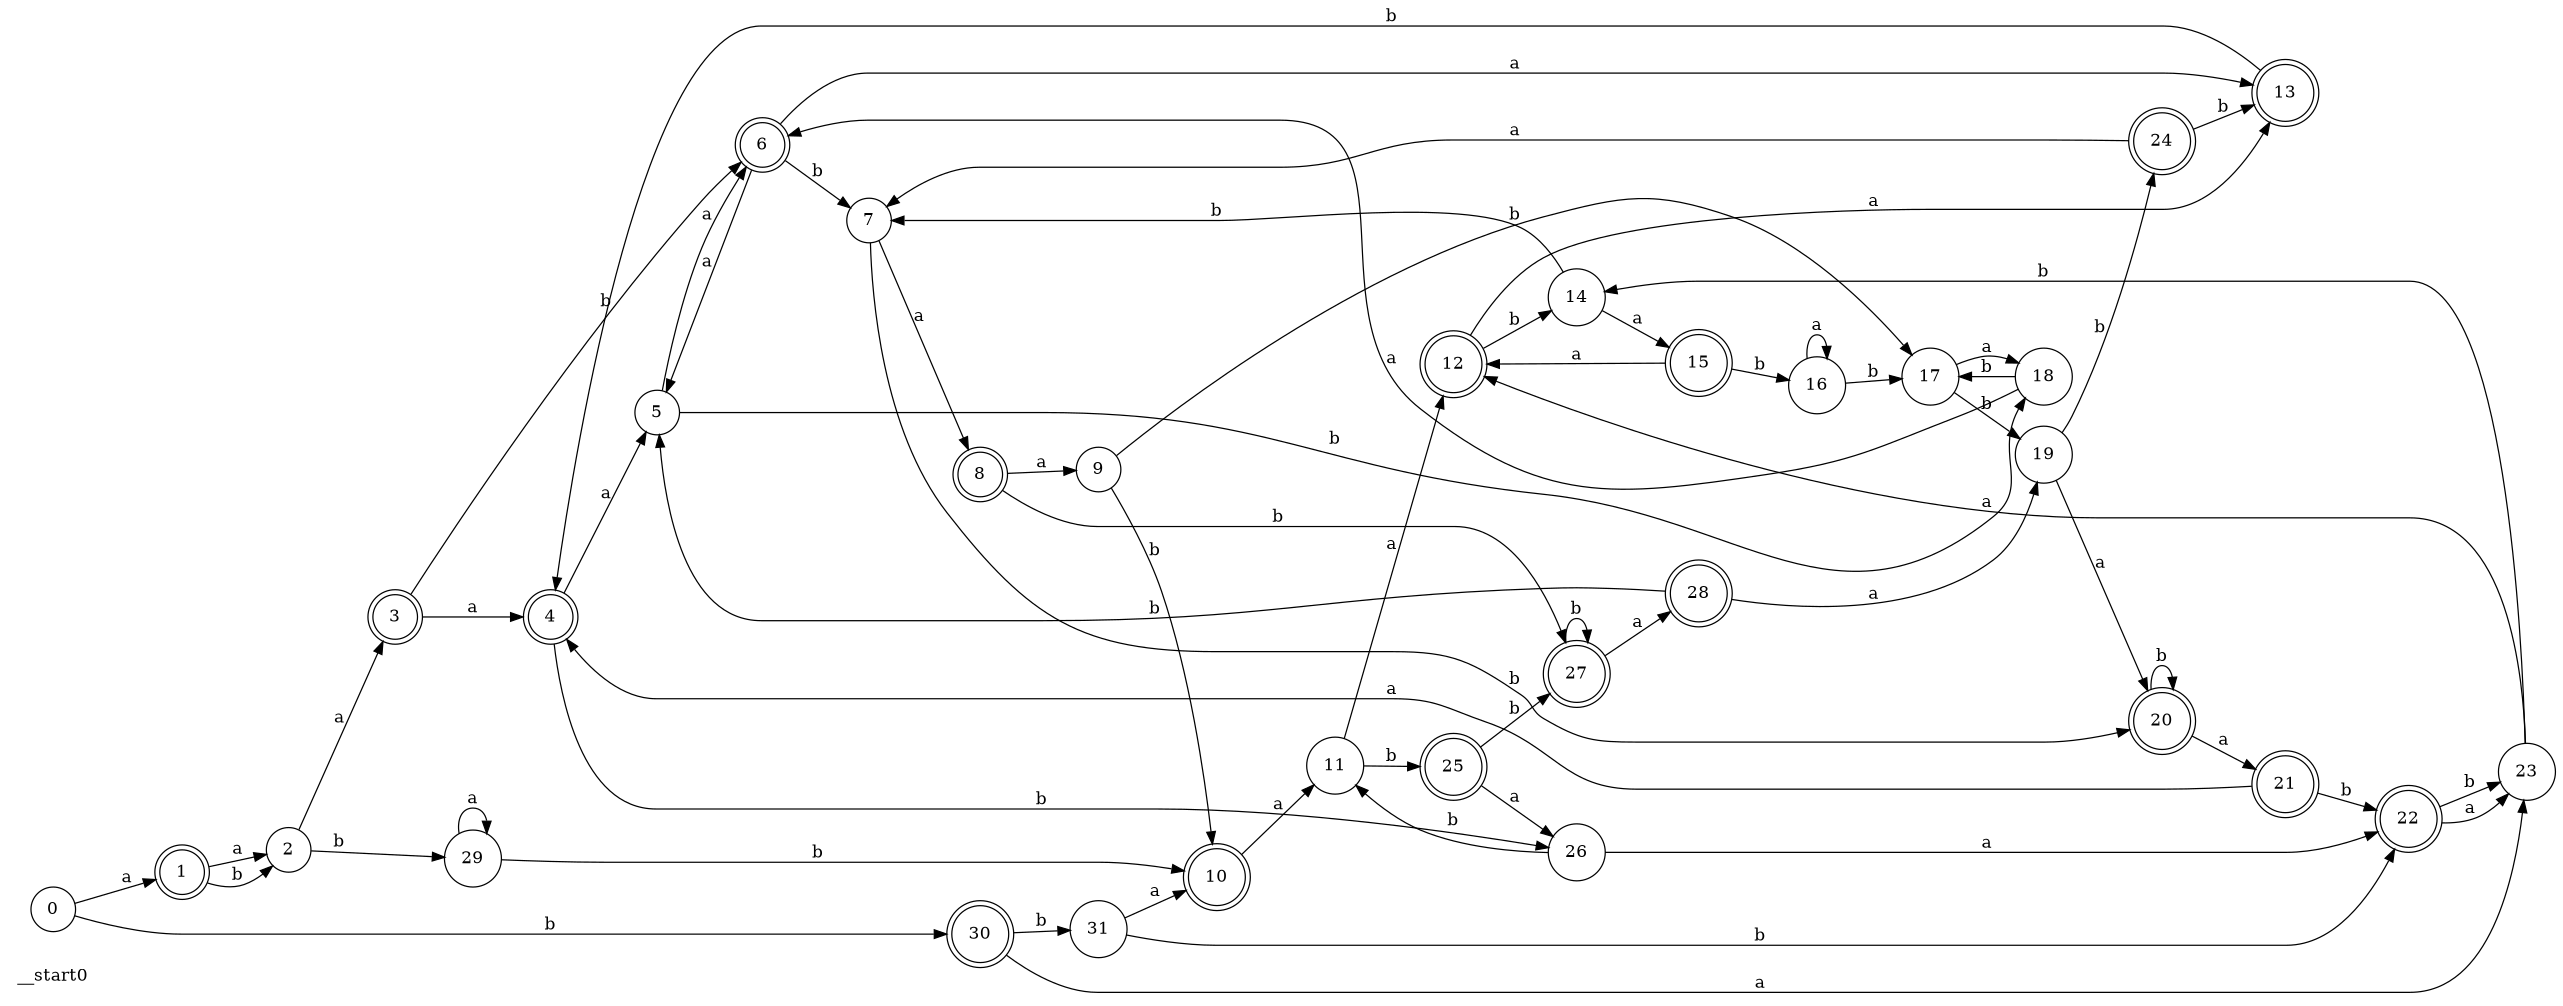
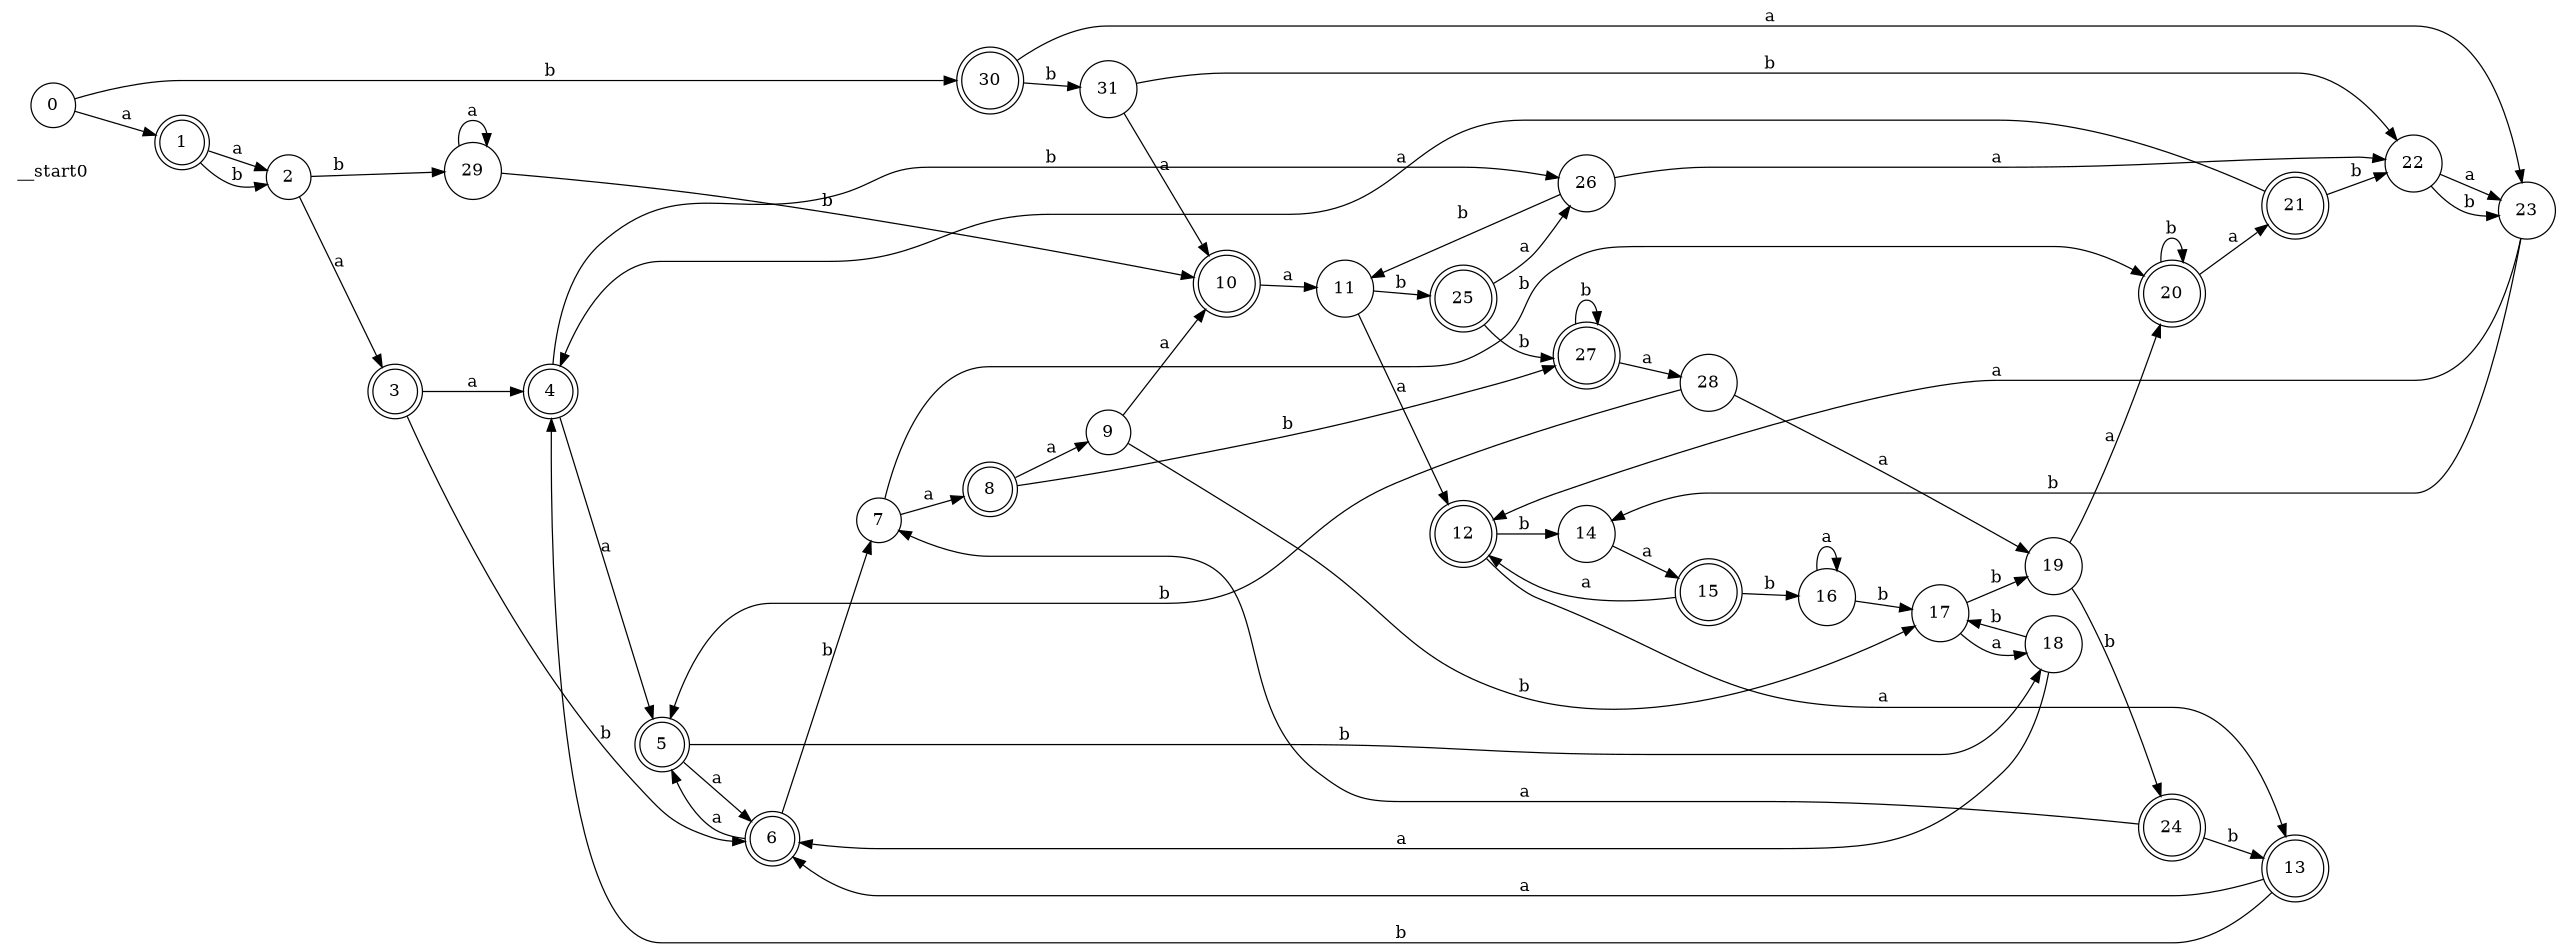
(1503, 73) -> (1531, 896)
(1245, 220) -> none
(657, 413) -> (662, 745)
(1155, 551) -> (1165, 344)
(1699, 593) -> (1709, 383)
(2409, 819) -> (2414, 164)
